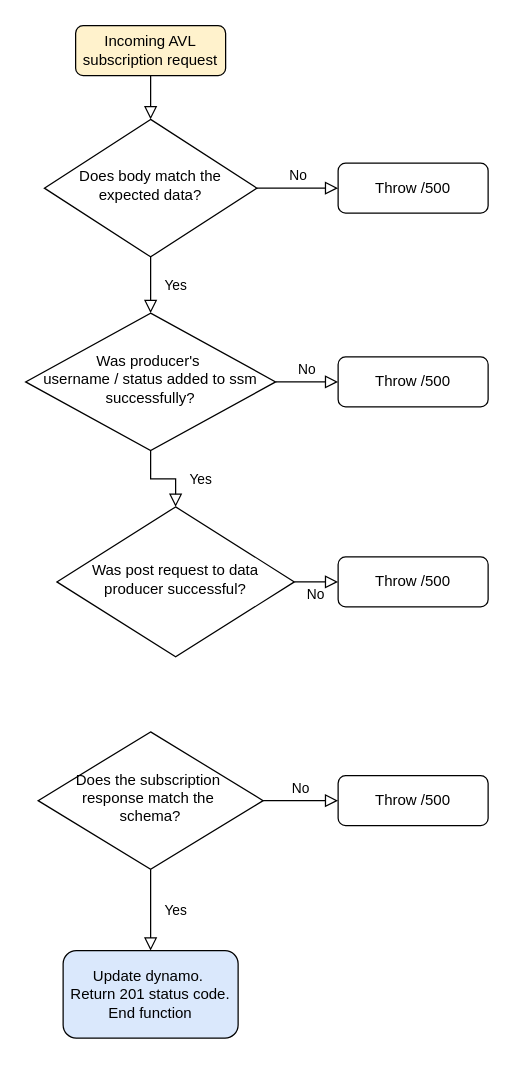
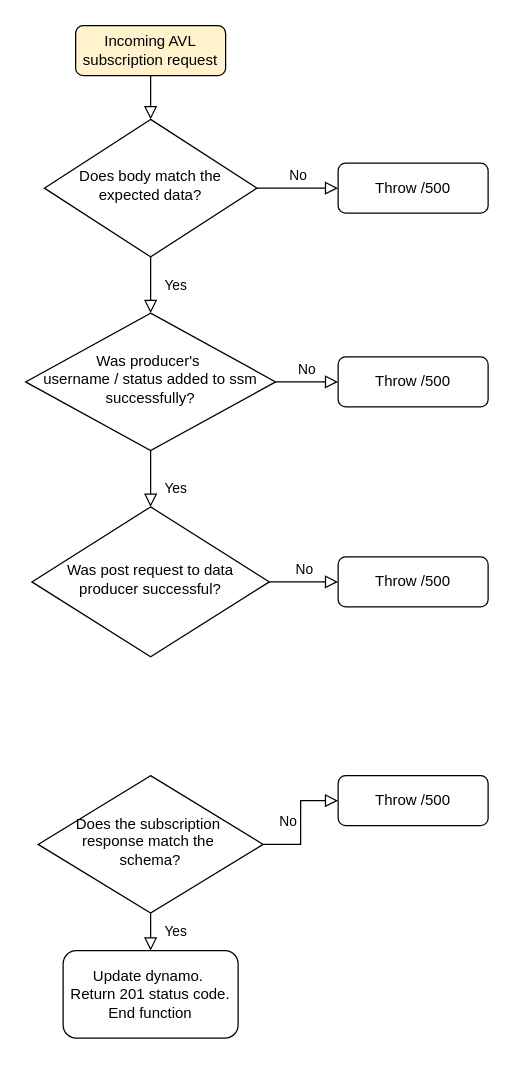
(176, 582) -> (151, 582)
(151, 801) -> (151, 844)
(151, 994) -> (151, 994)
